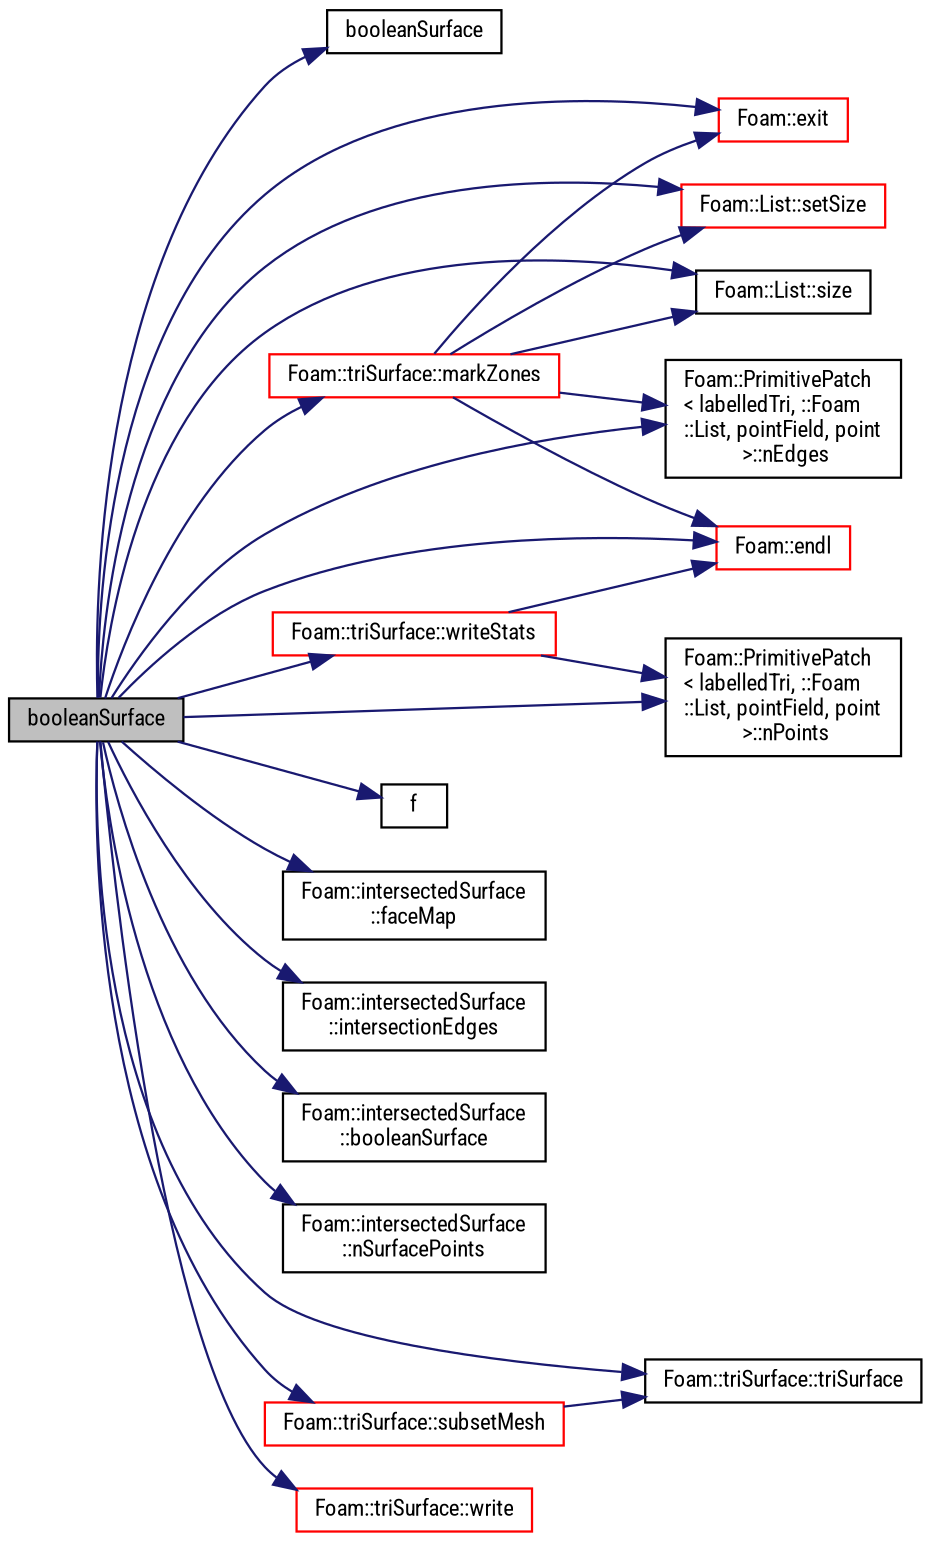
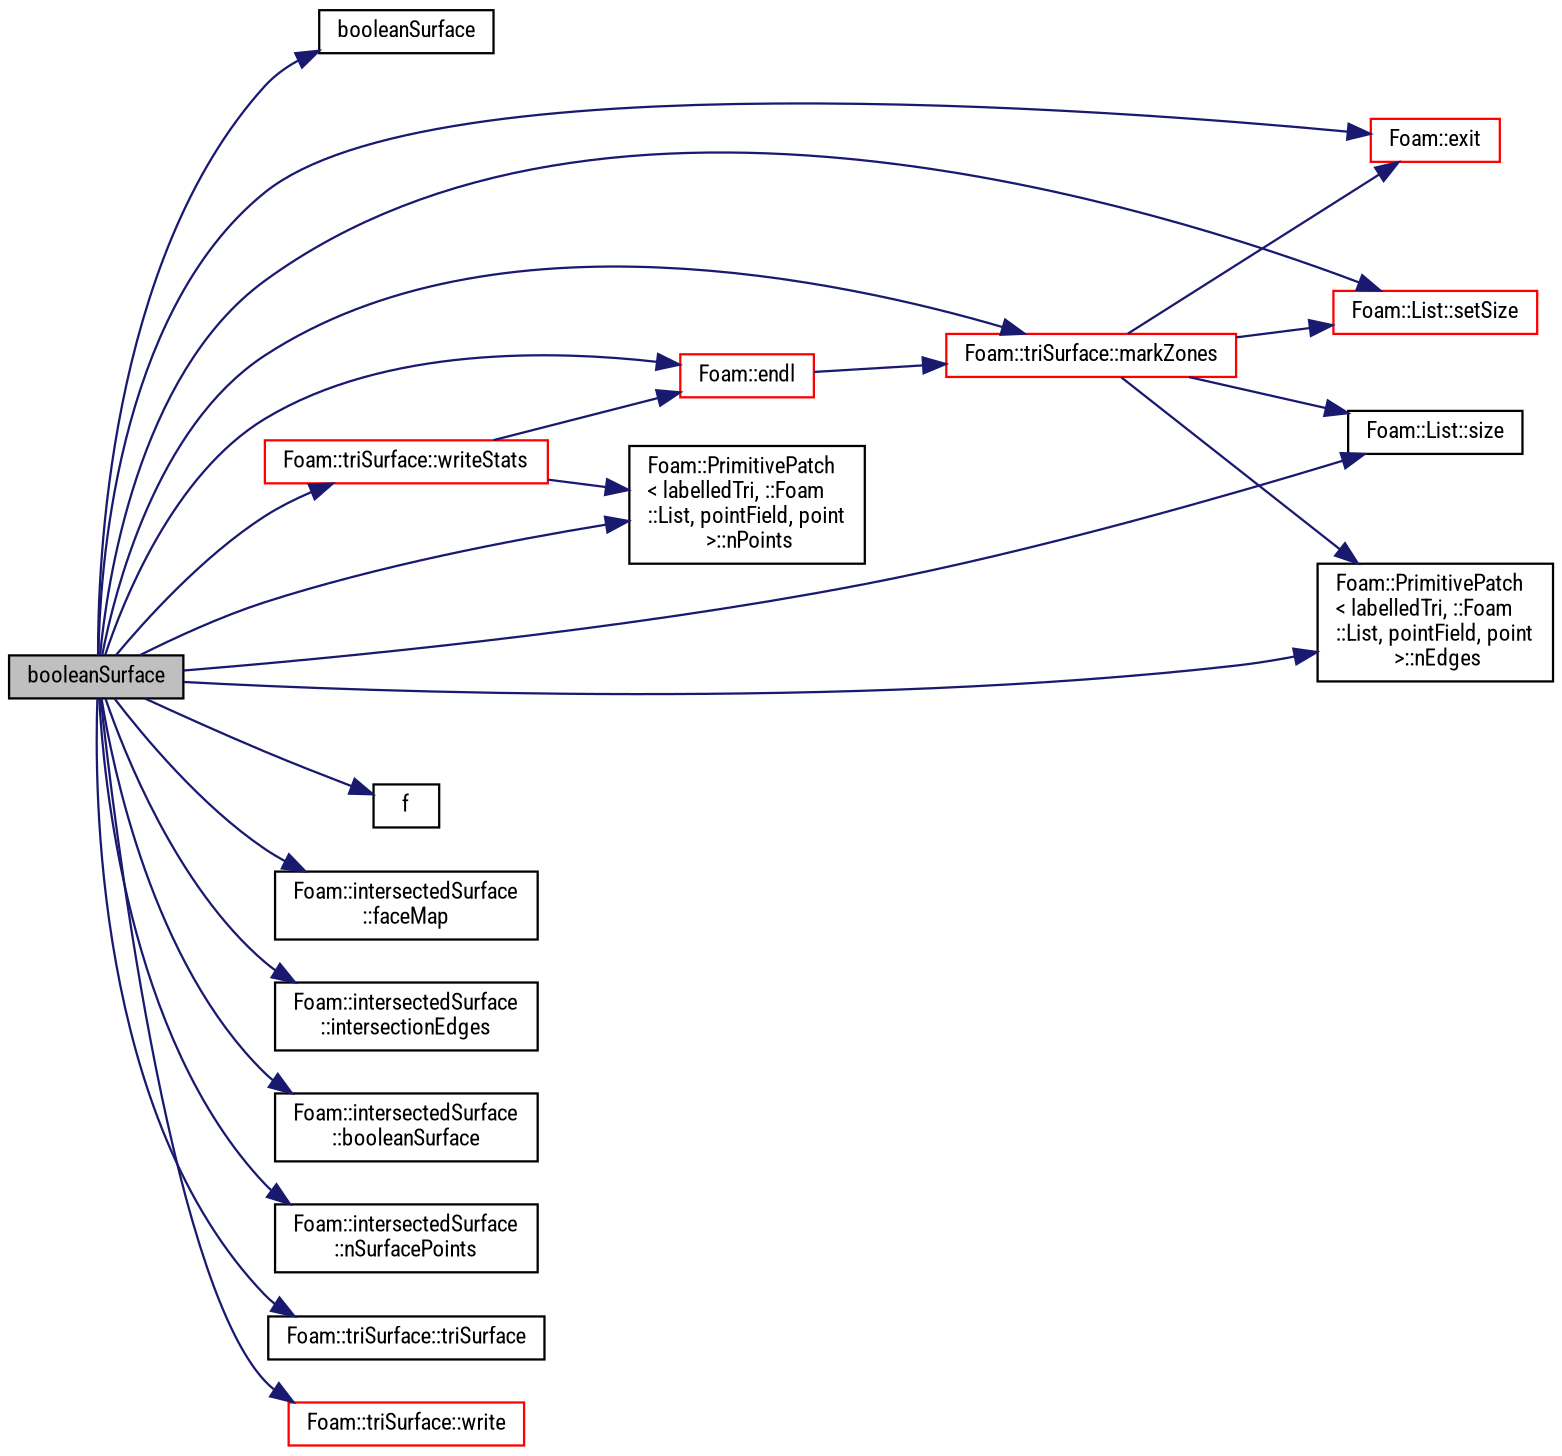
(571, 462) -> (869, 369)
(414, 1424) -> none
